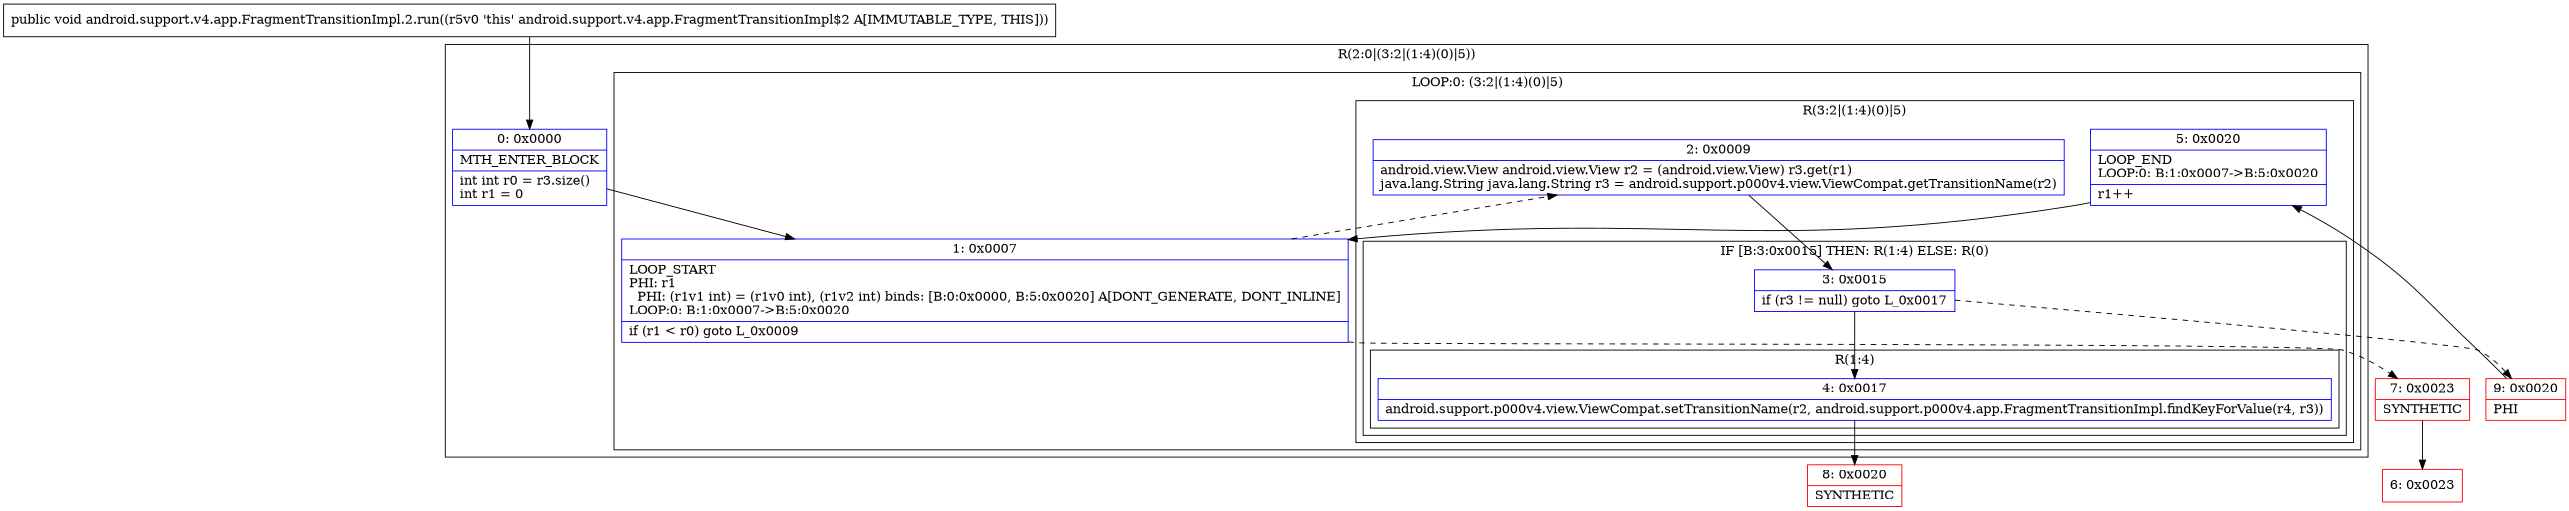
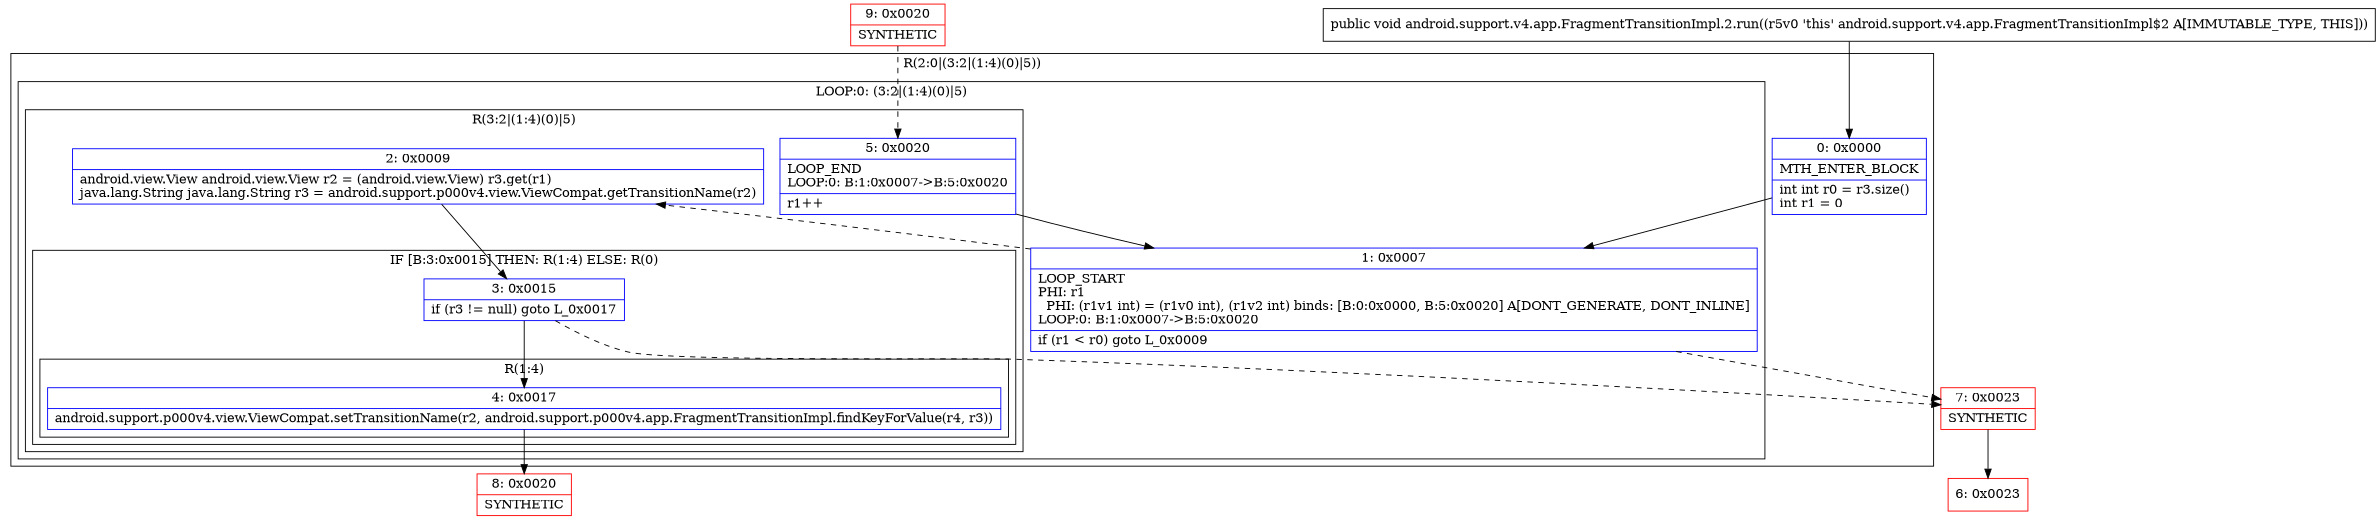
(2411, 285) -> (898, 87)
(2234, 325) -> (1240, 368)
(2506, 409) -> (898, 35)
